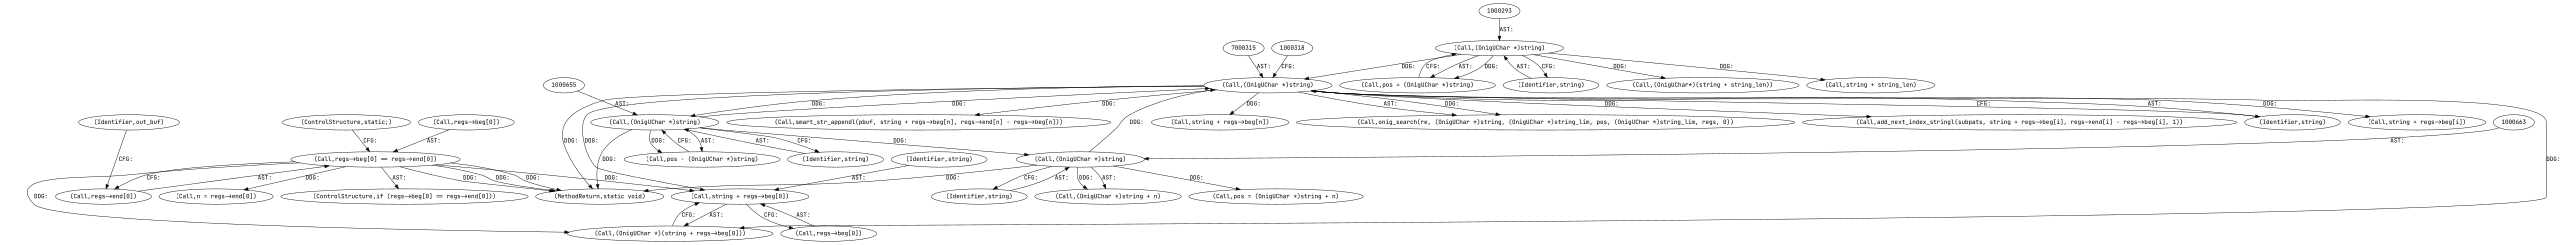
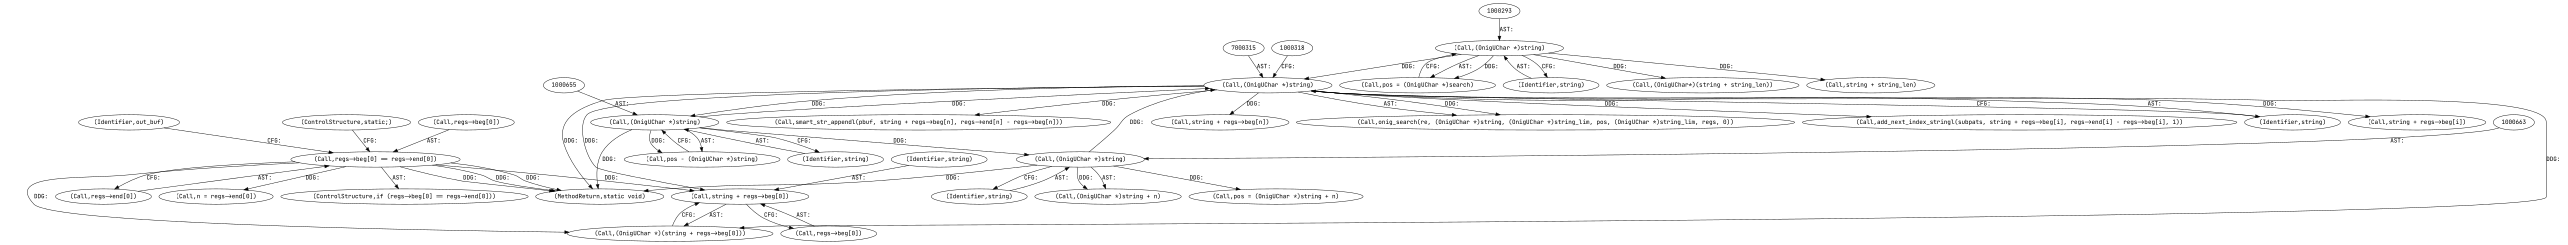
(1418, 85) -> (1418, 85)
(117, 157) -> (246, 140)
